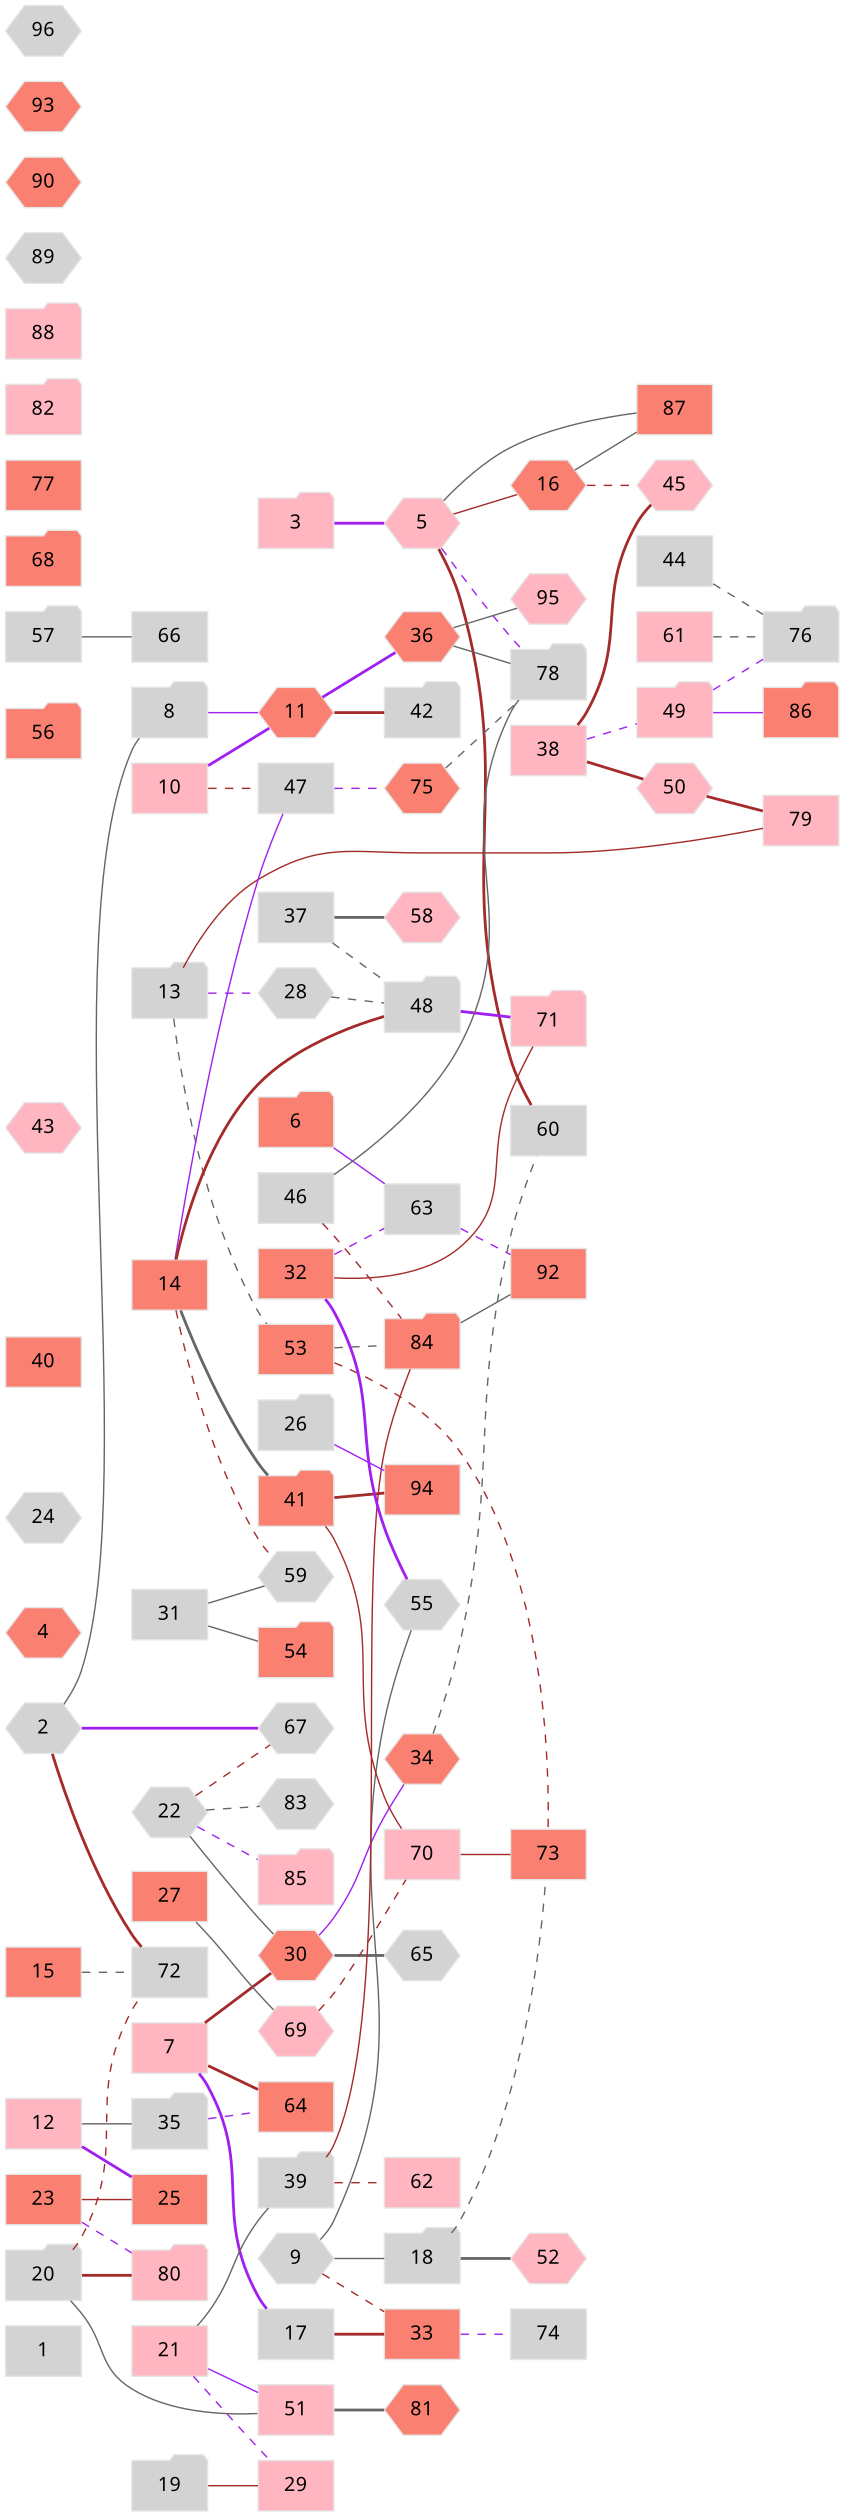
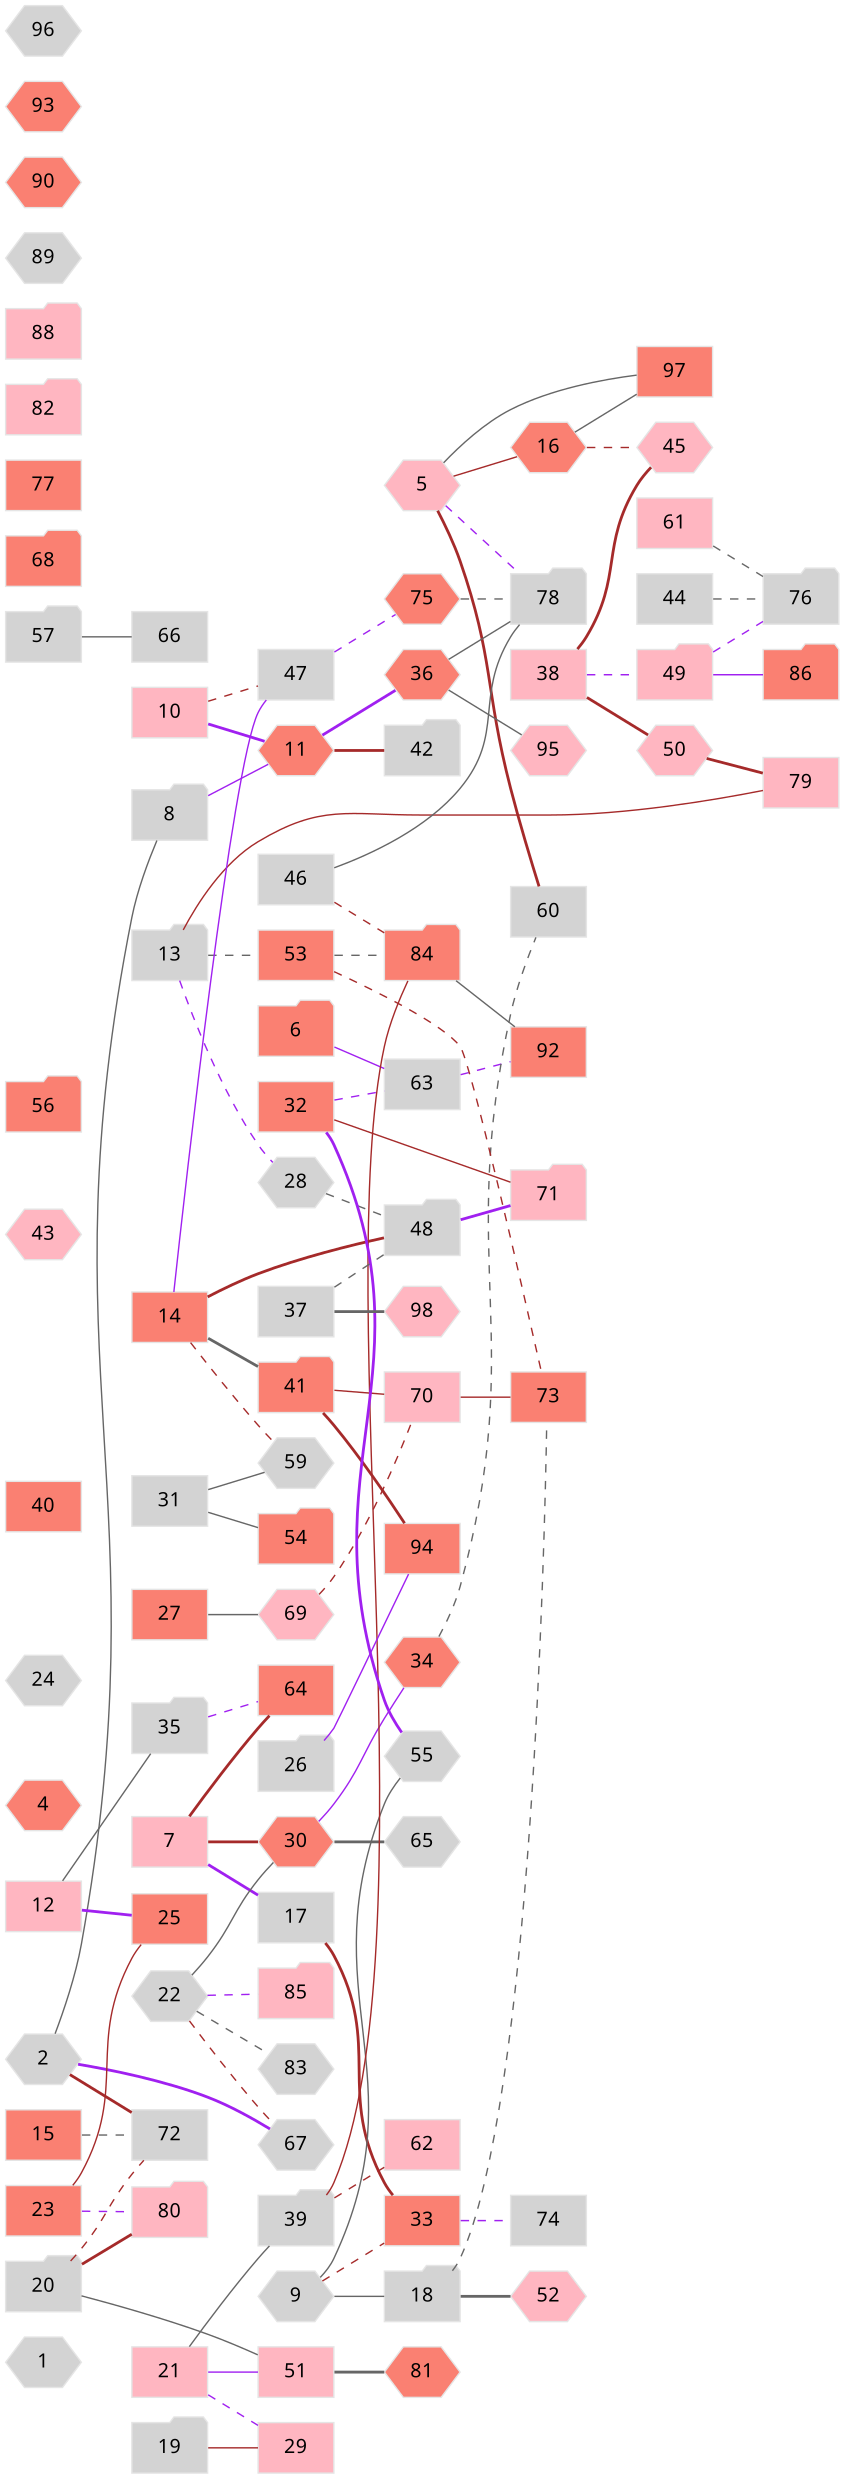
(675, 410) -> (675, 372)
(296, 523) -> none
(422, 917) -> (422, 1312)
(43, 2351) -> (43, 2362)
